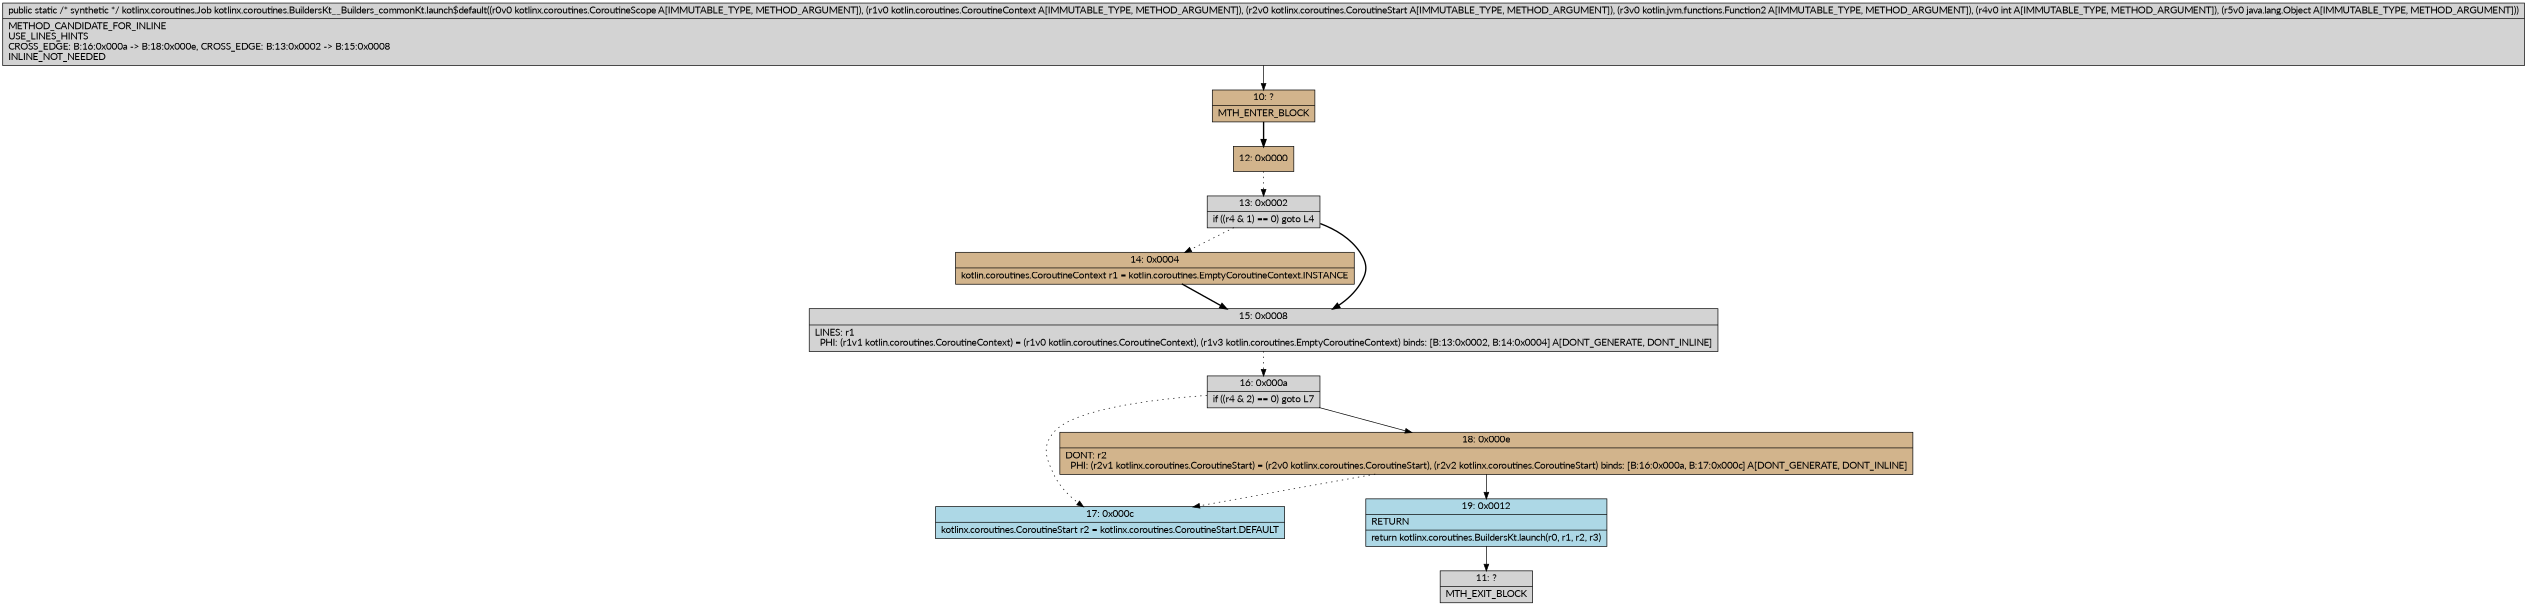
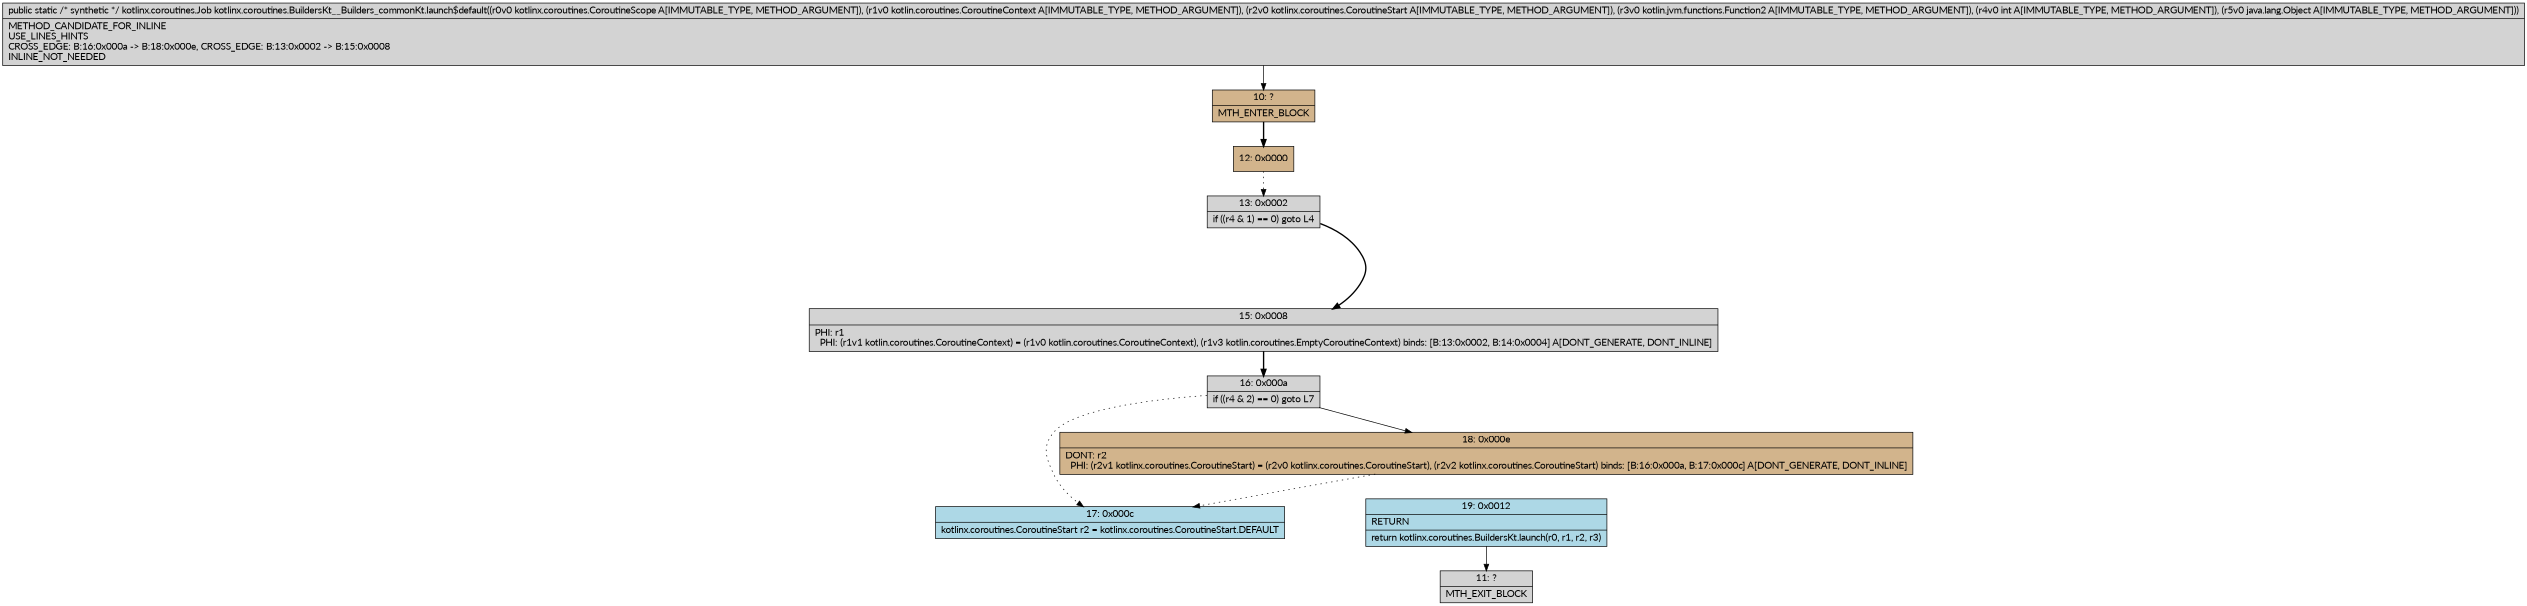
(1155, 268) -> none
(836, 333) -> (831, 333)
(1264, 360) -> (1264, 360)
(1486, 483) -> none
